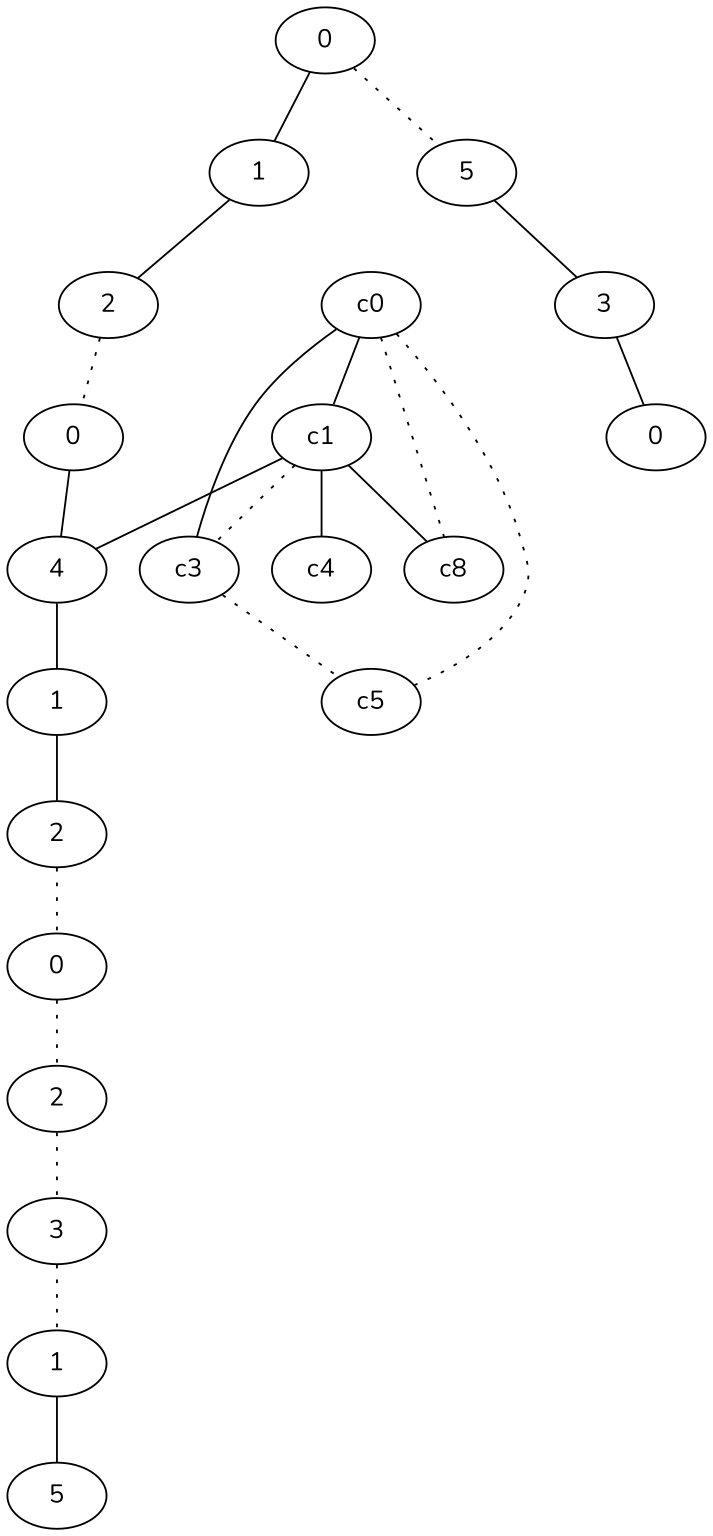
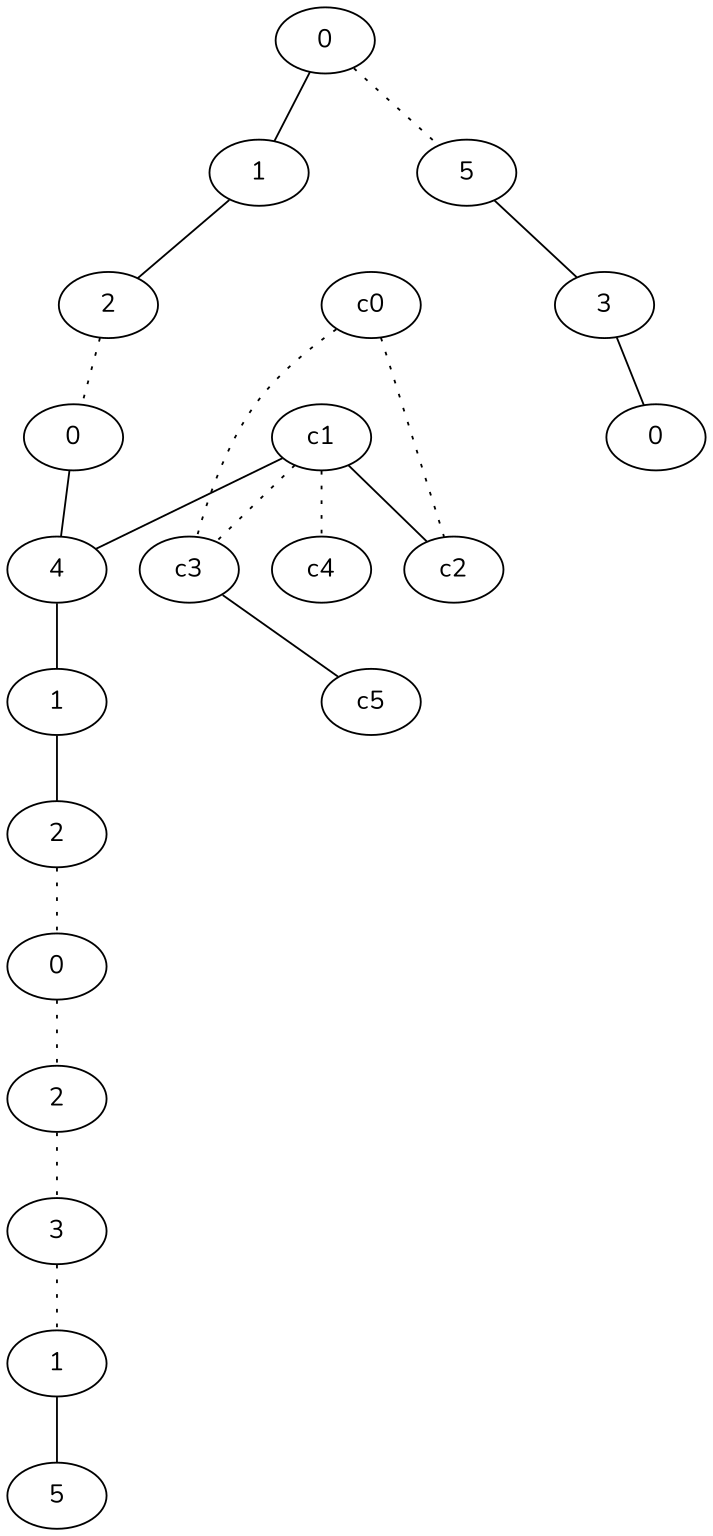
(346, 371) -> none
(246, 419) -> (246, 419)
(322, 504) -> (322, 504)
(514, 520) -> none
(454, 570) -> (454, 570)
(280, 636) -> (280, 636)
